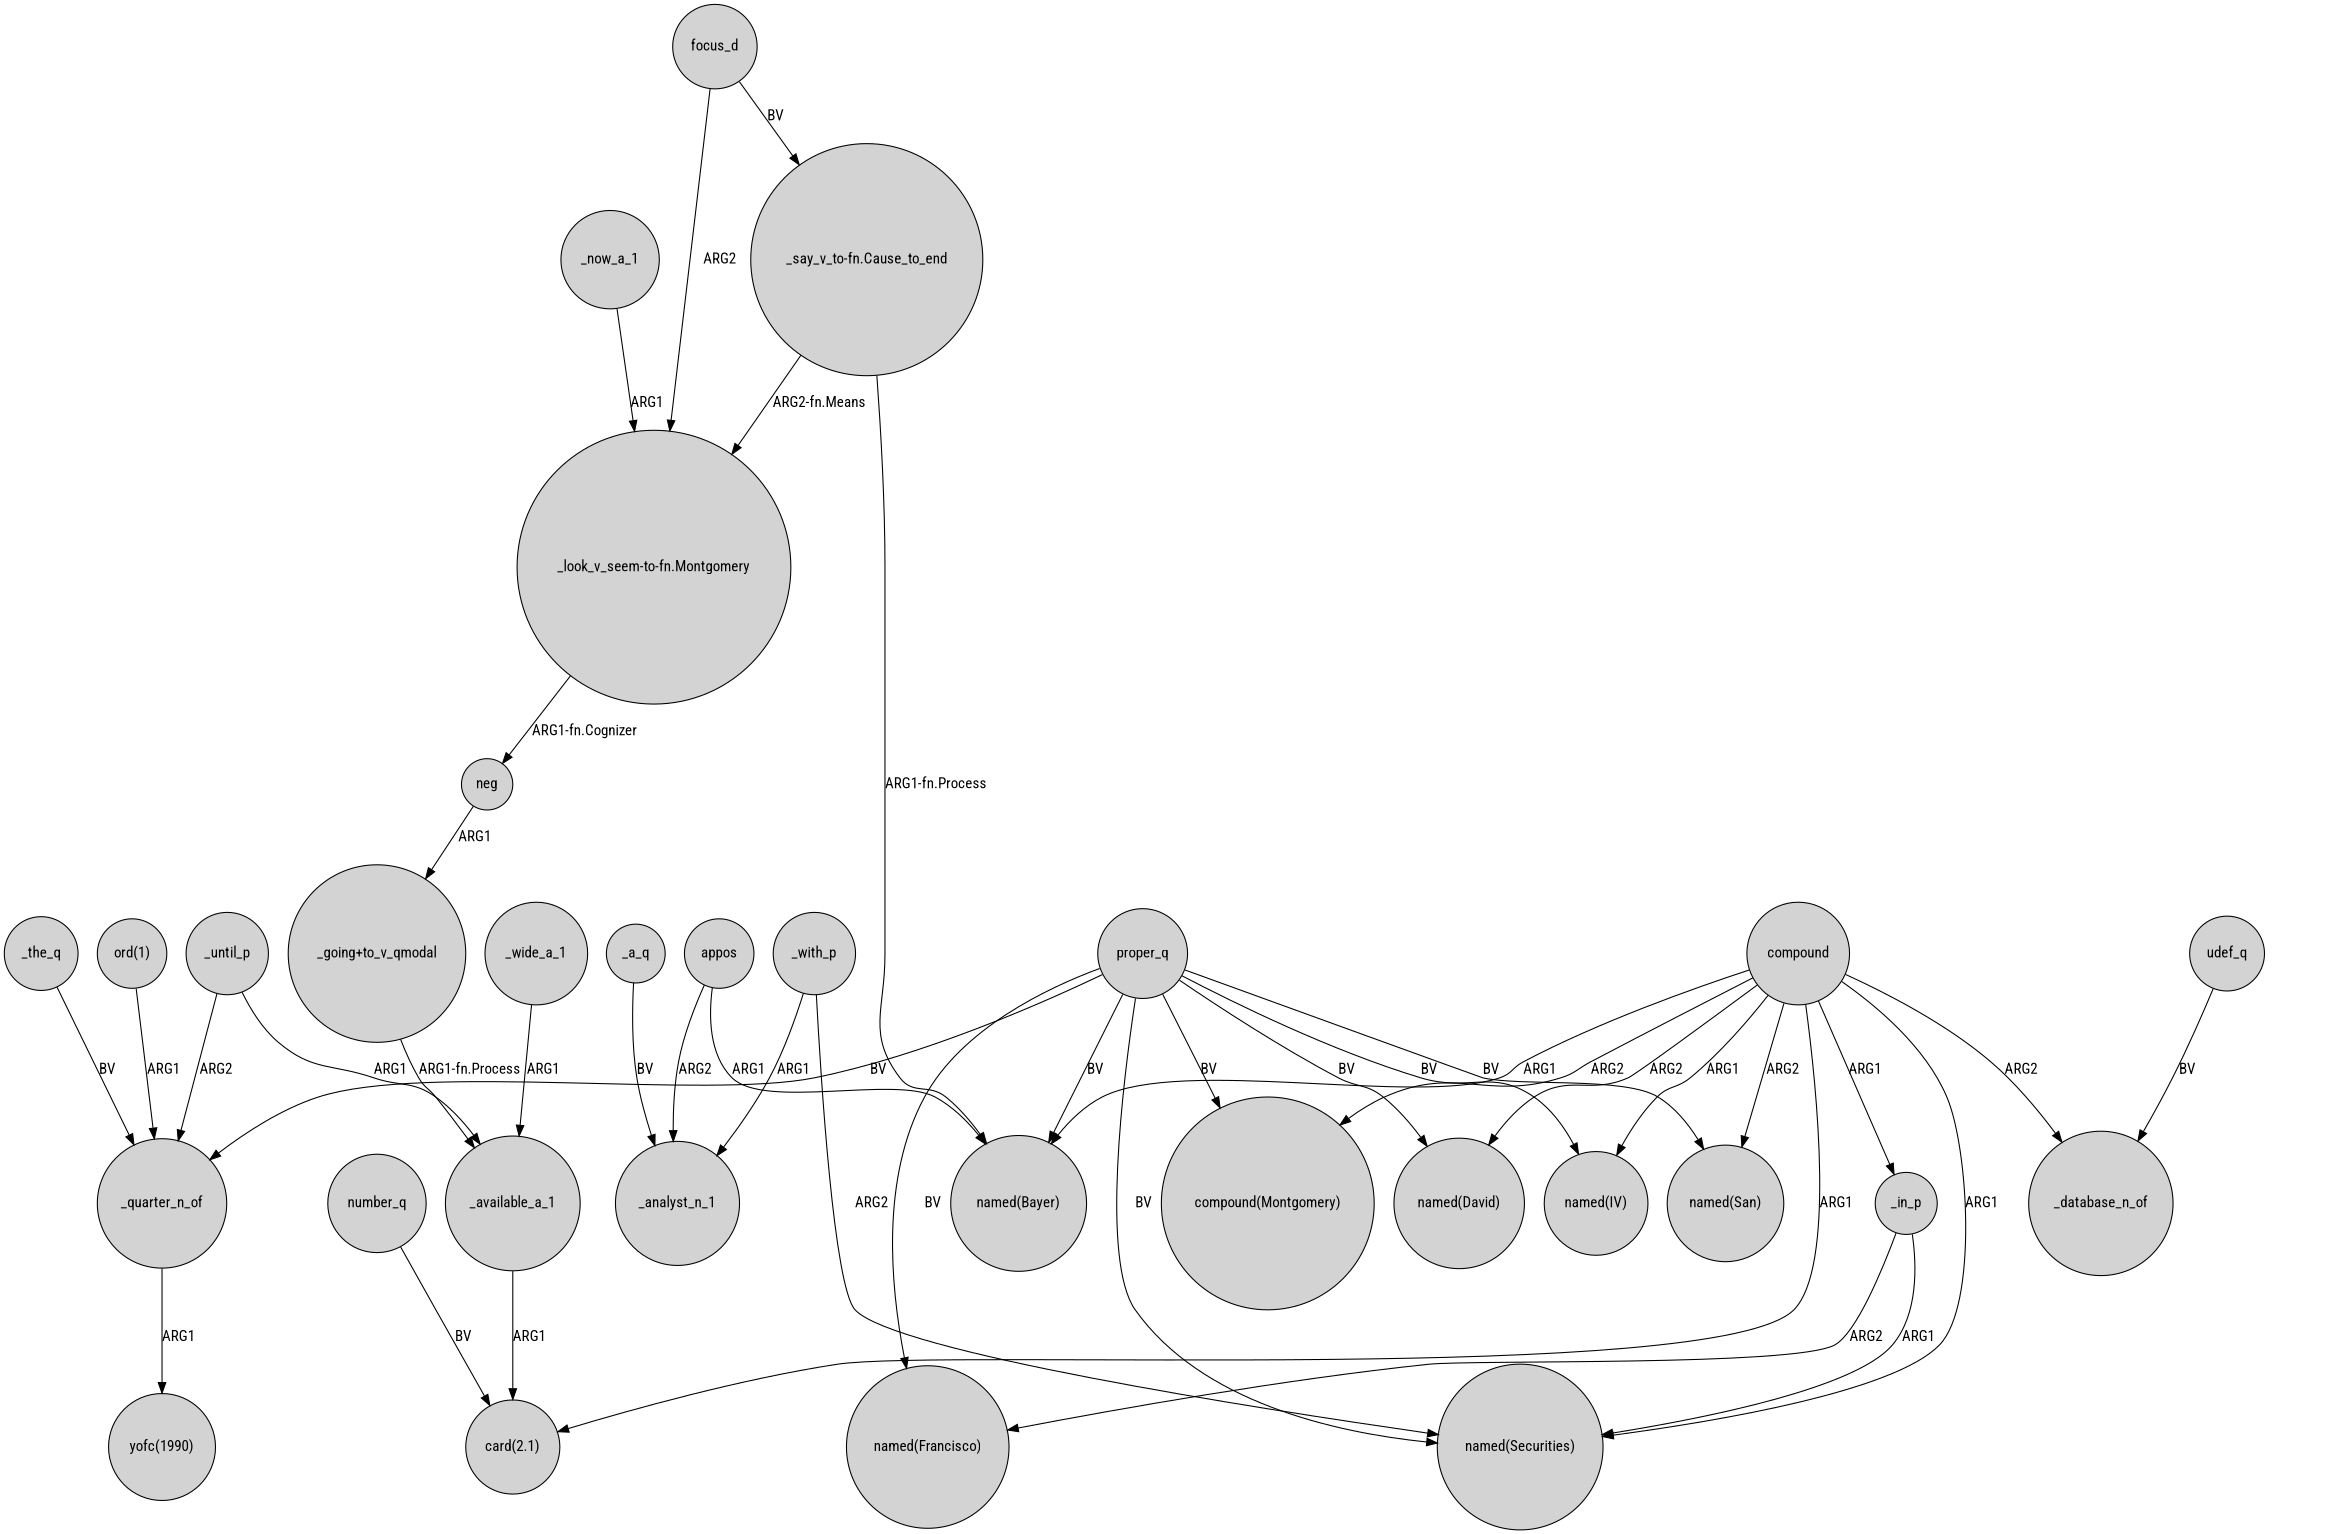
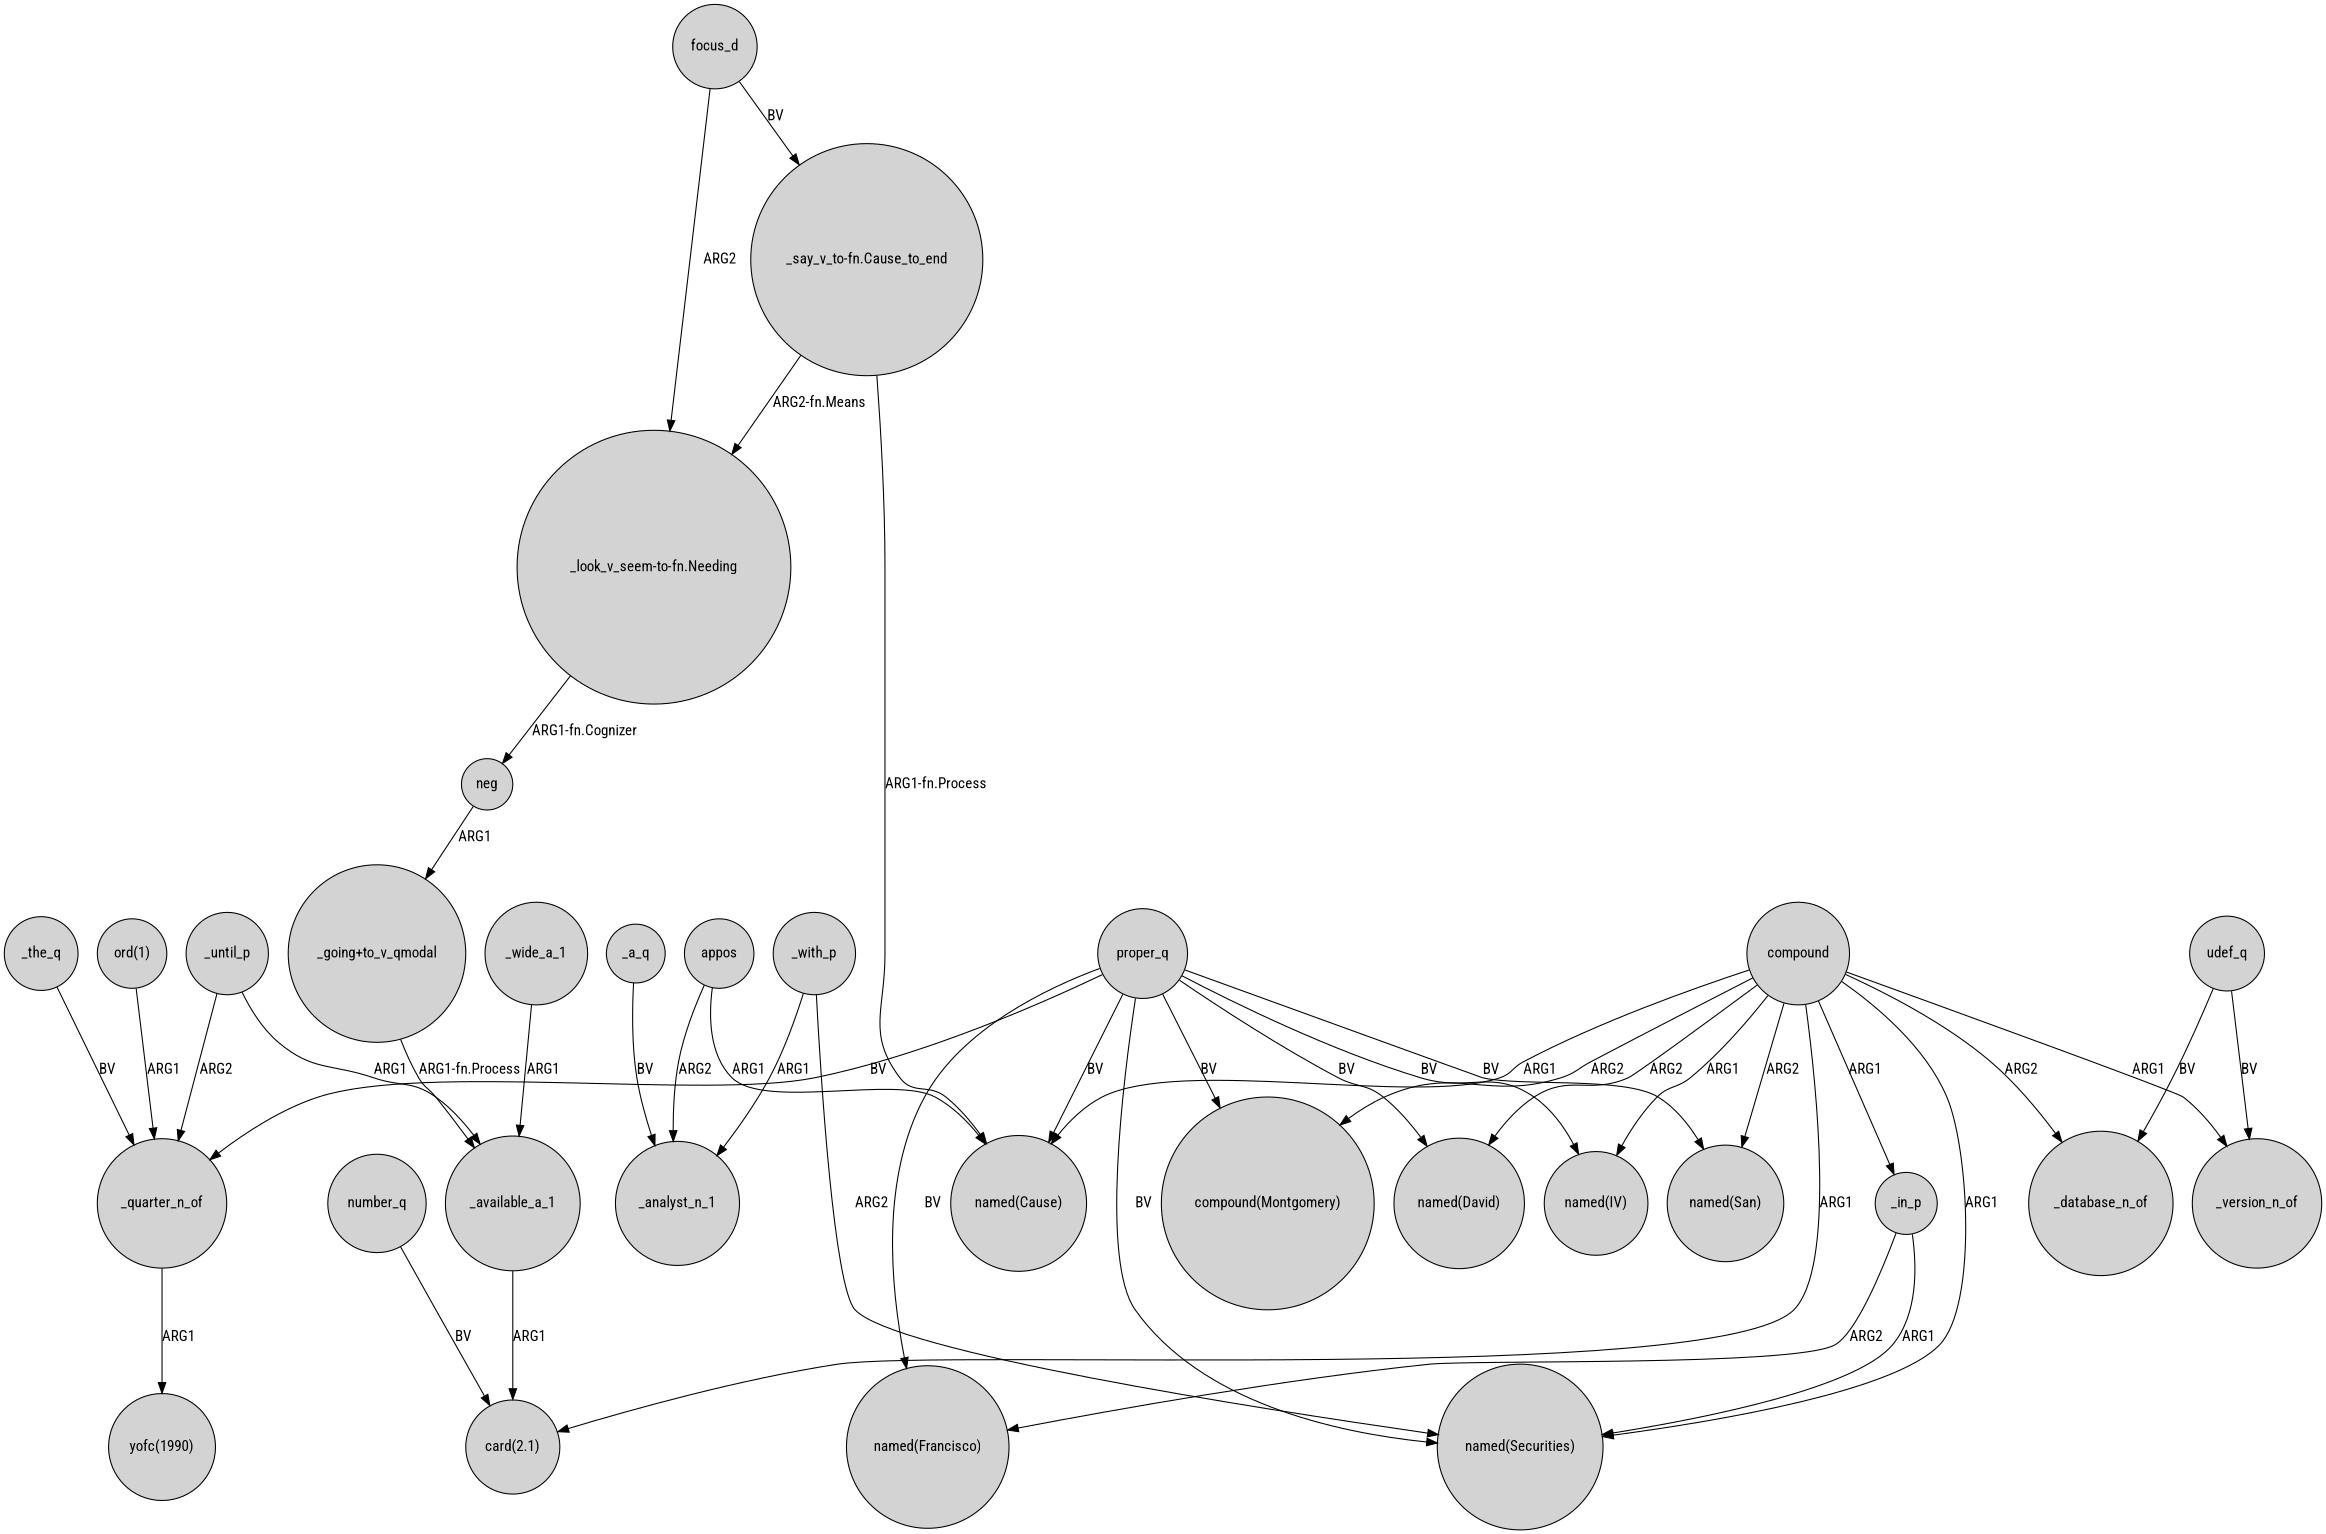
(610, 260) -> none
(654, 567) -> (654, 567)
(1019, 1203) -> (1019, 1203)
none -> (2257, 1203)
